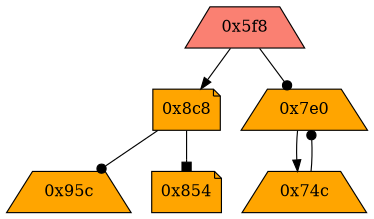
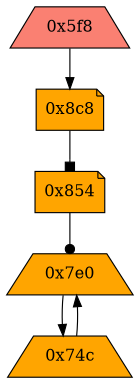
(272, 65) -> (70, 229)
(312, 156) -> (78, 321)
(69, 192) -> none
